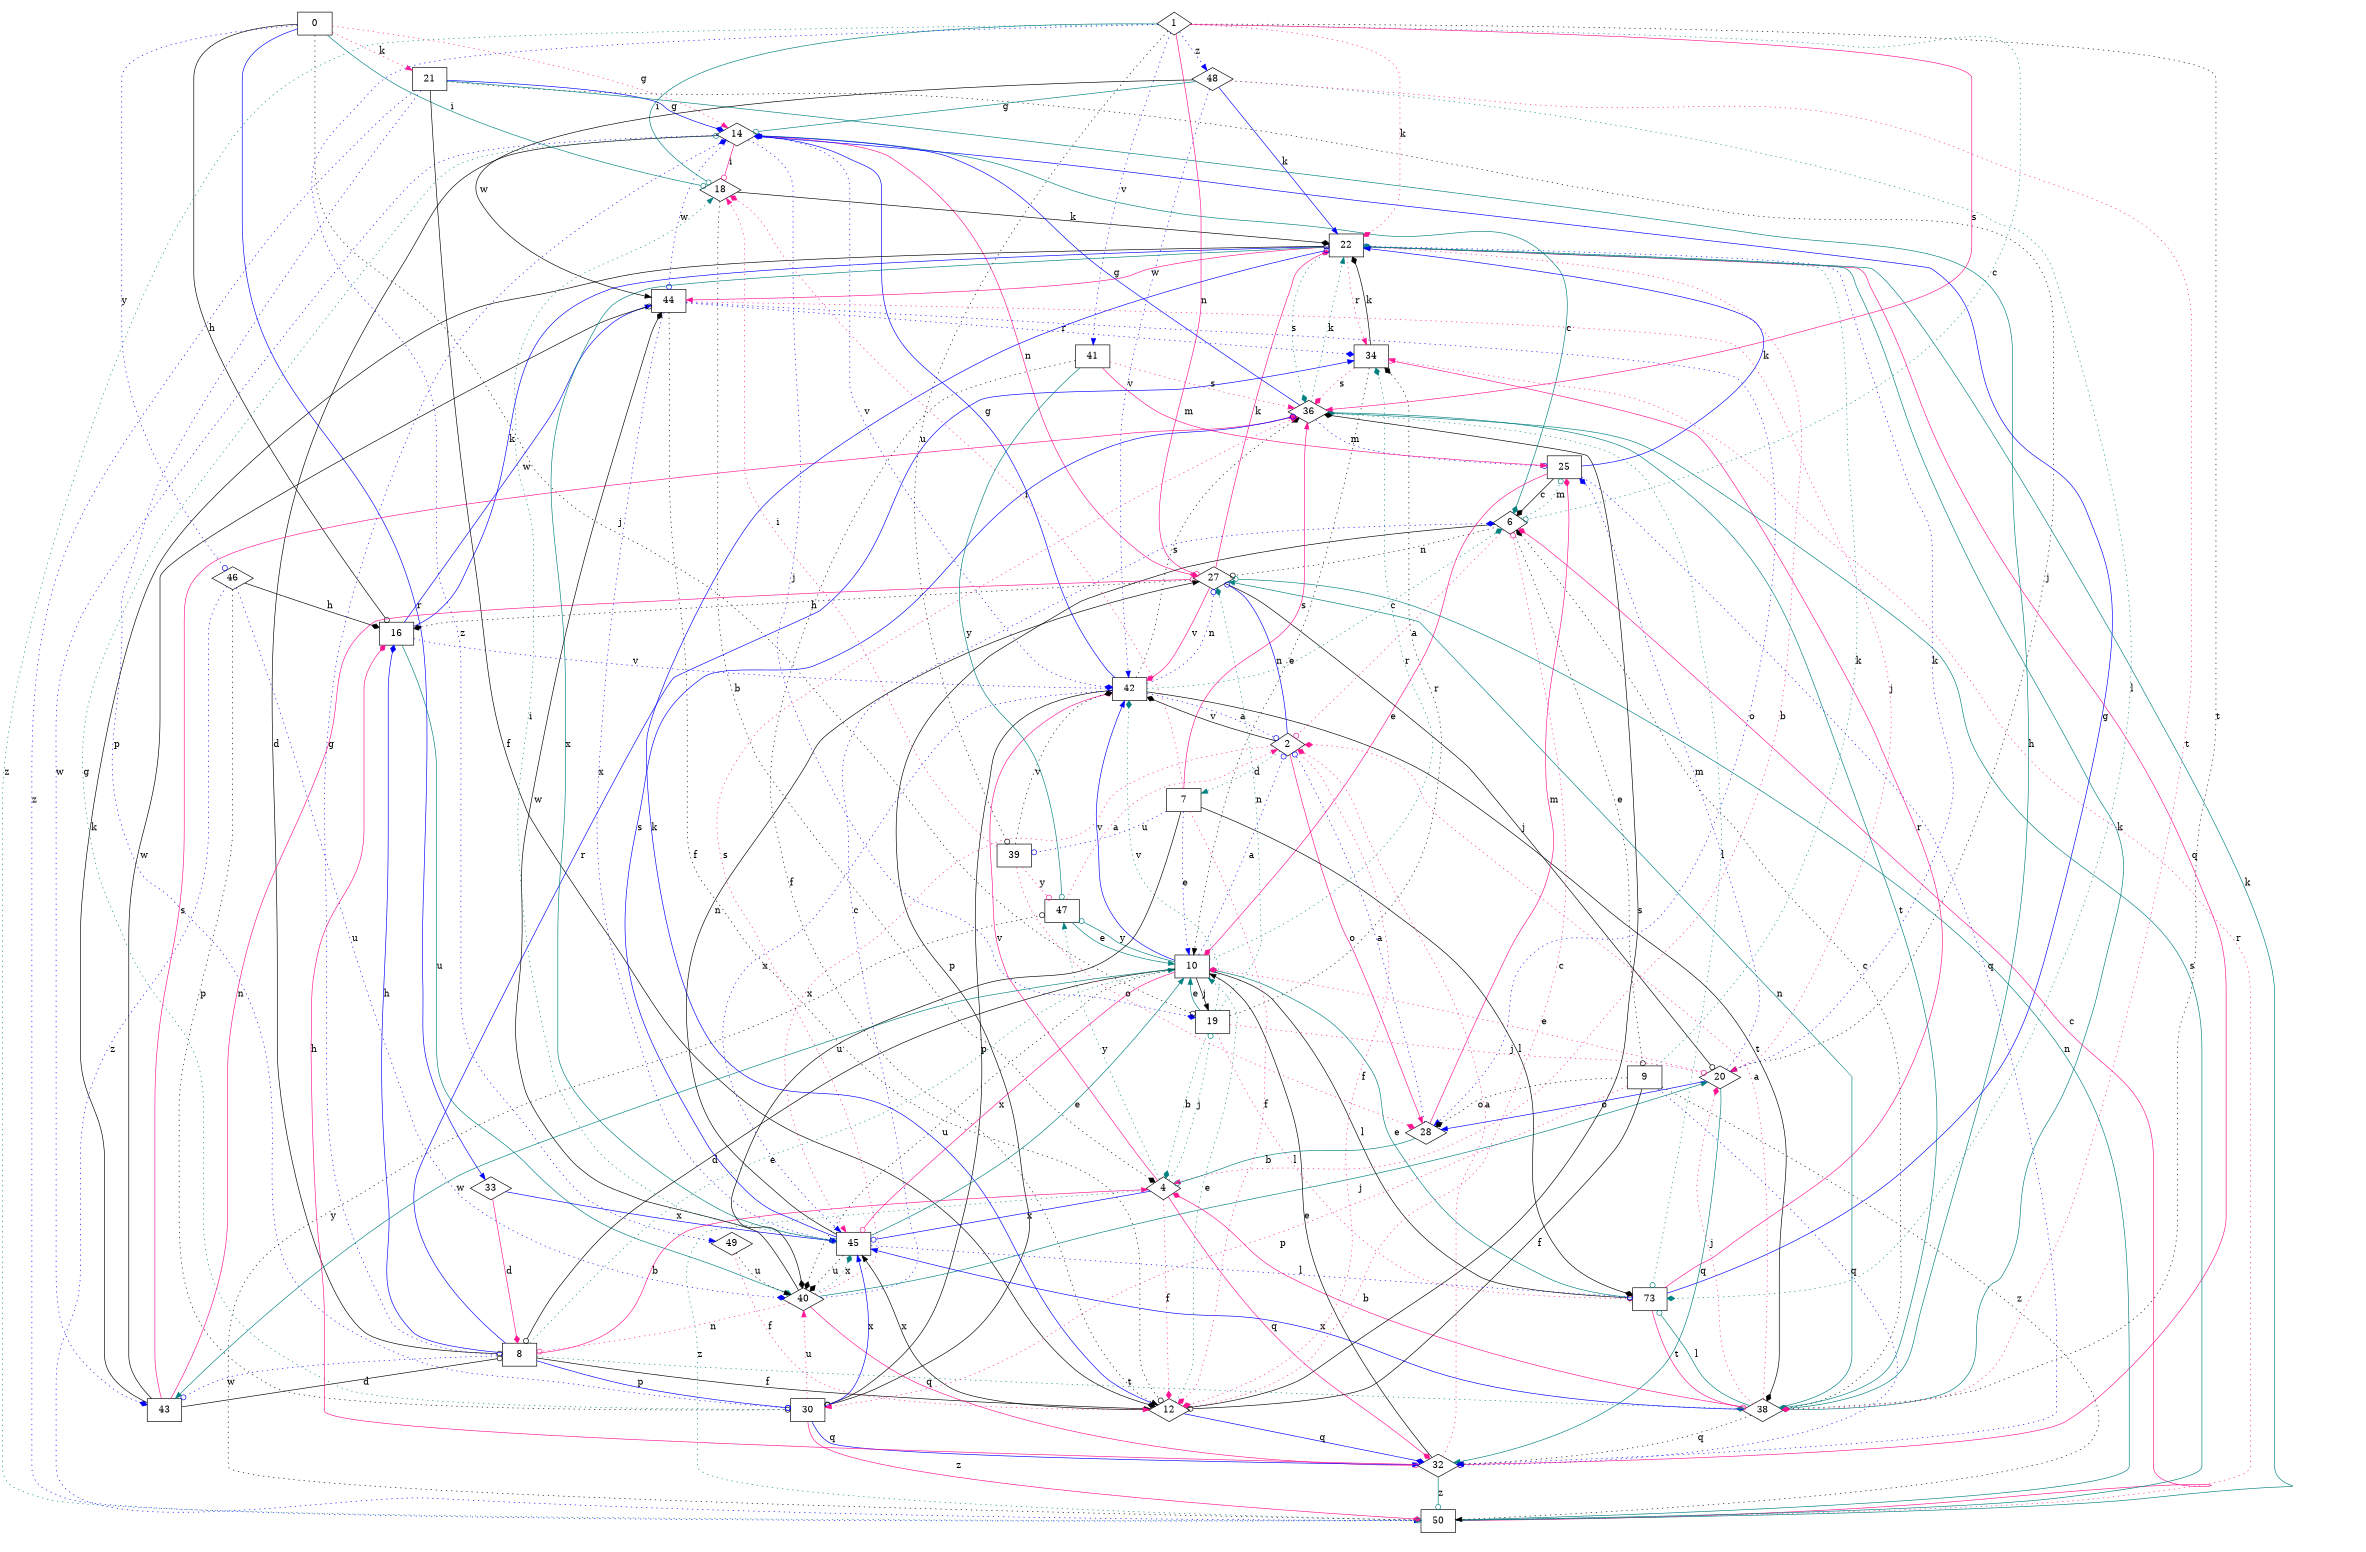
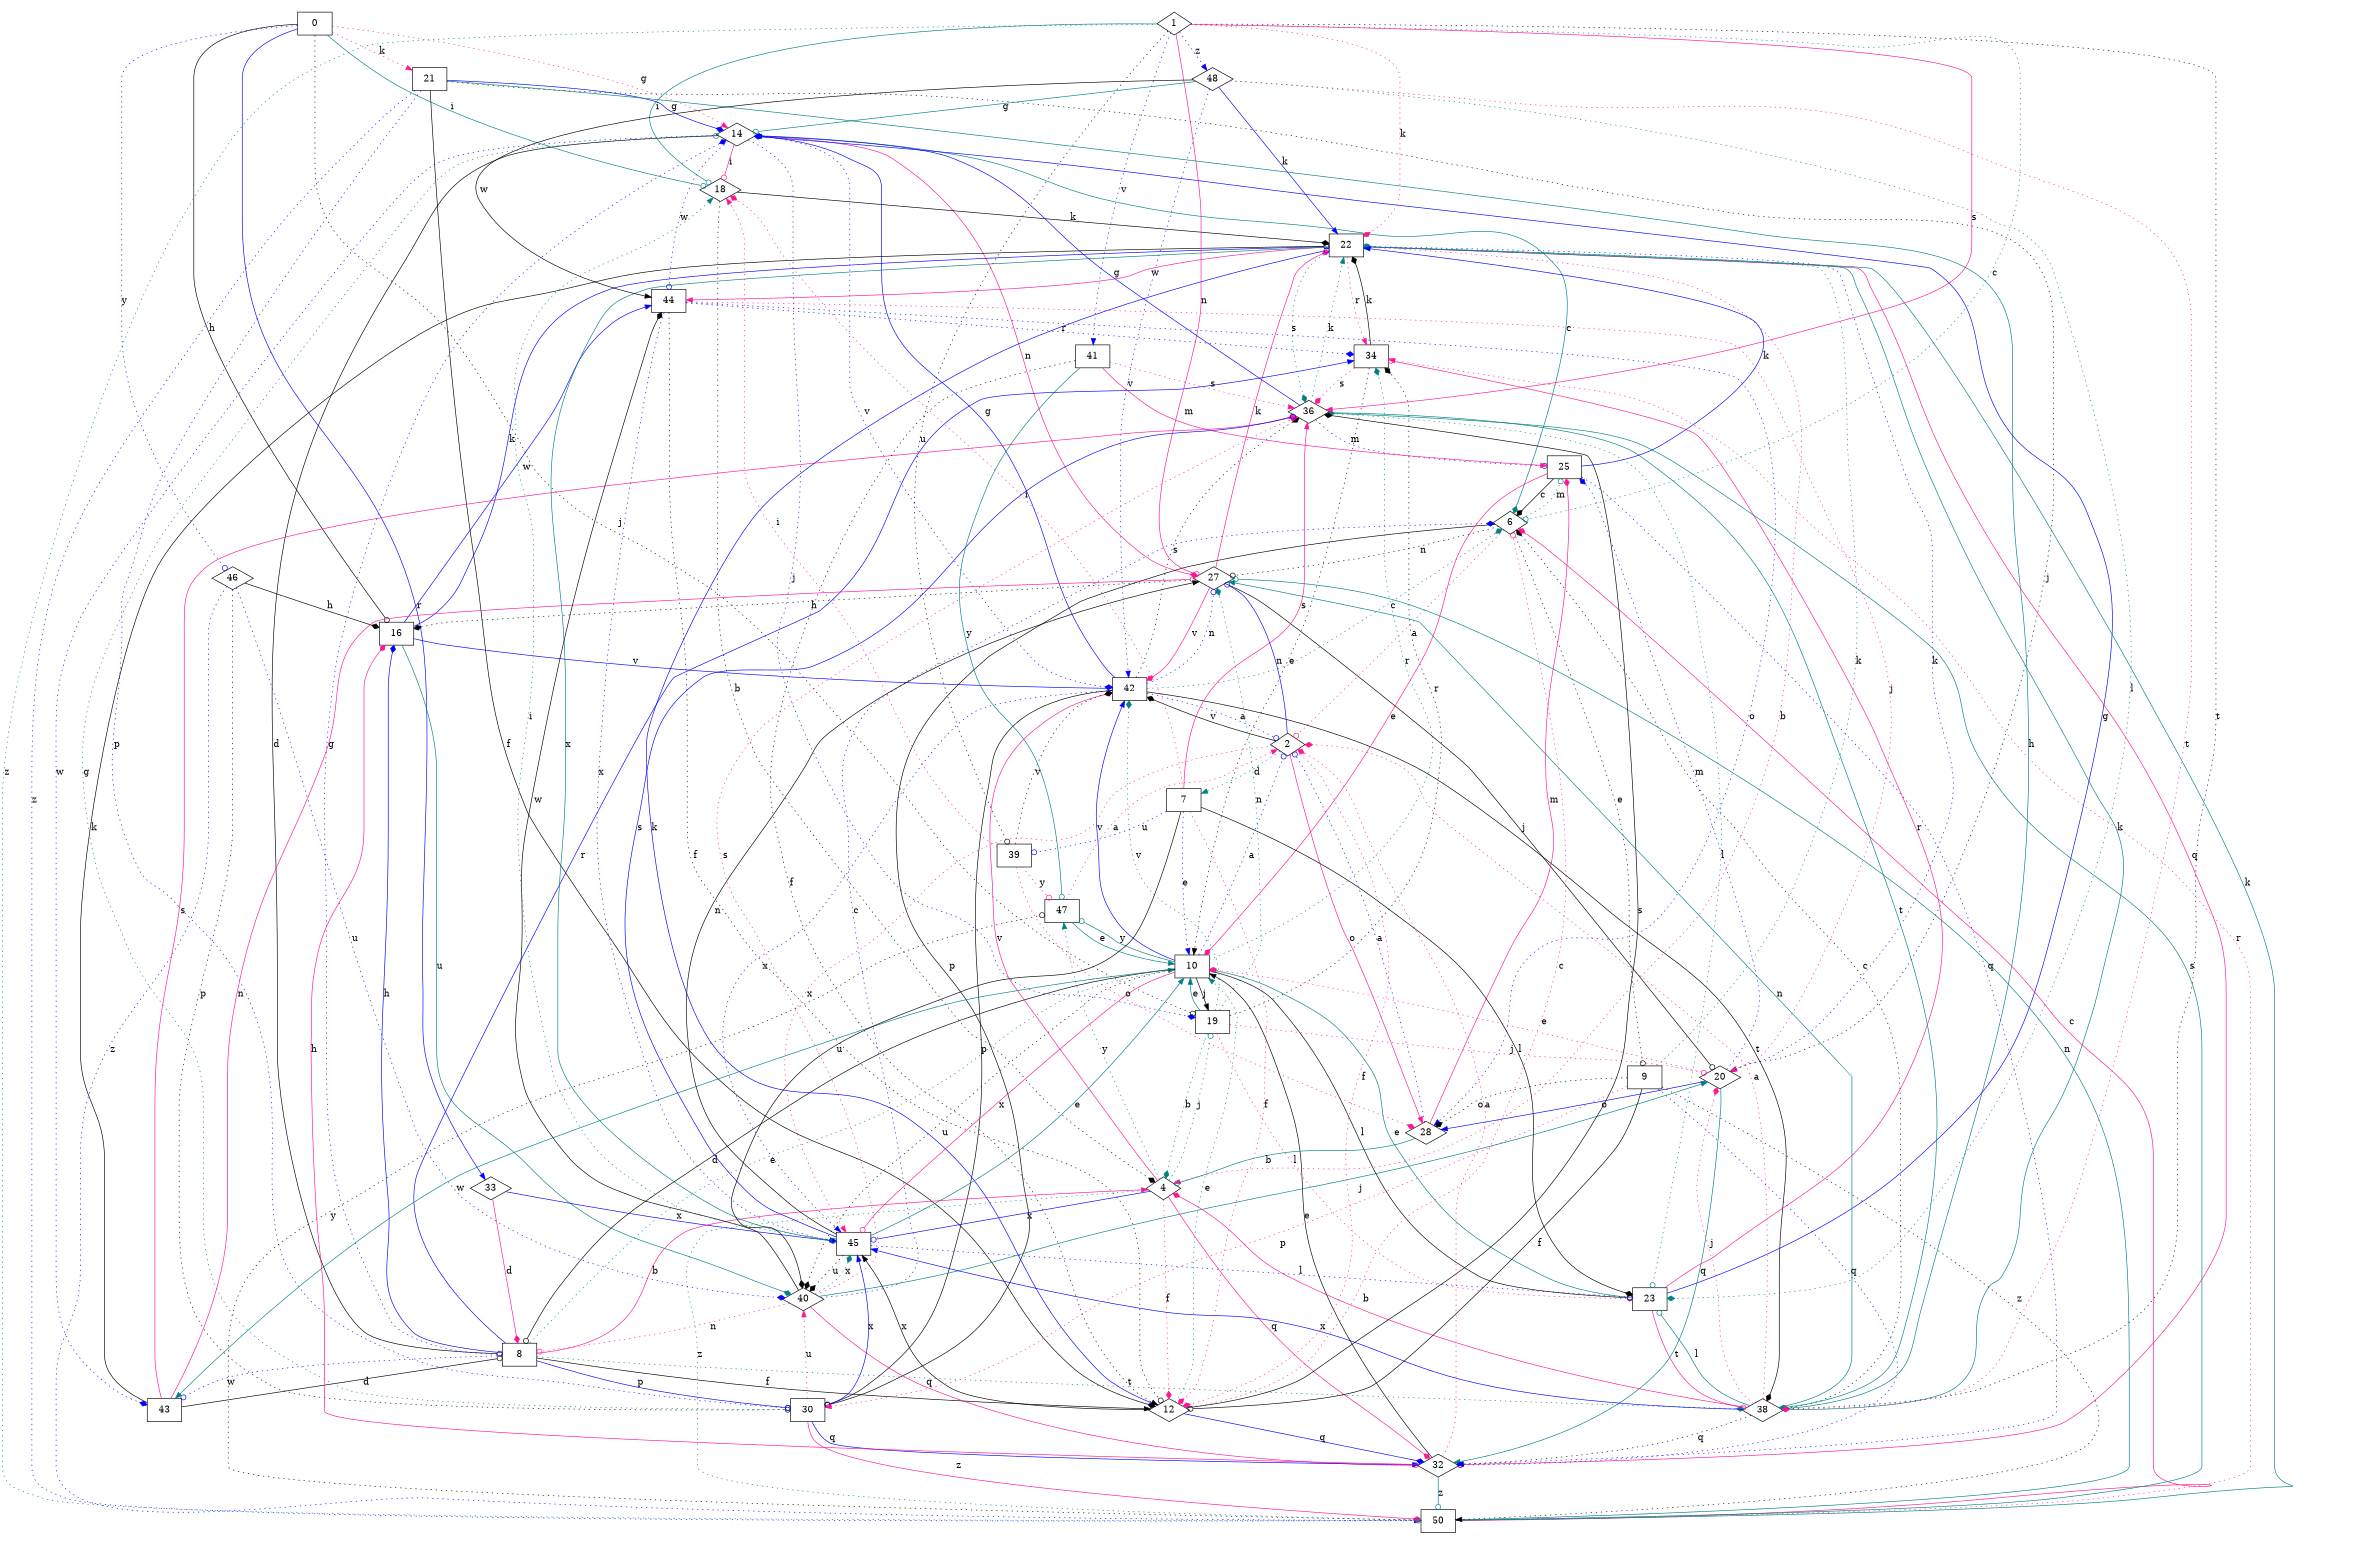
(760, 675) -> (760, 675)
(160, 714) -> none
(732, 1244) -> none
(1650, 1299) -> (1650, 1299)
